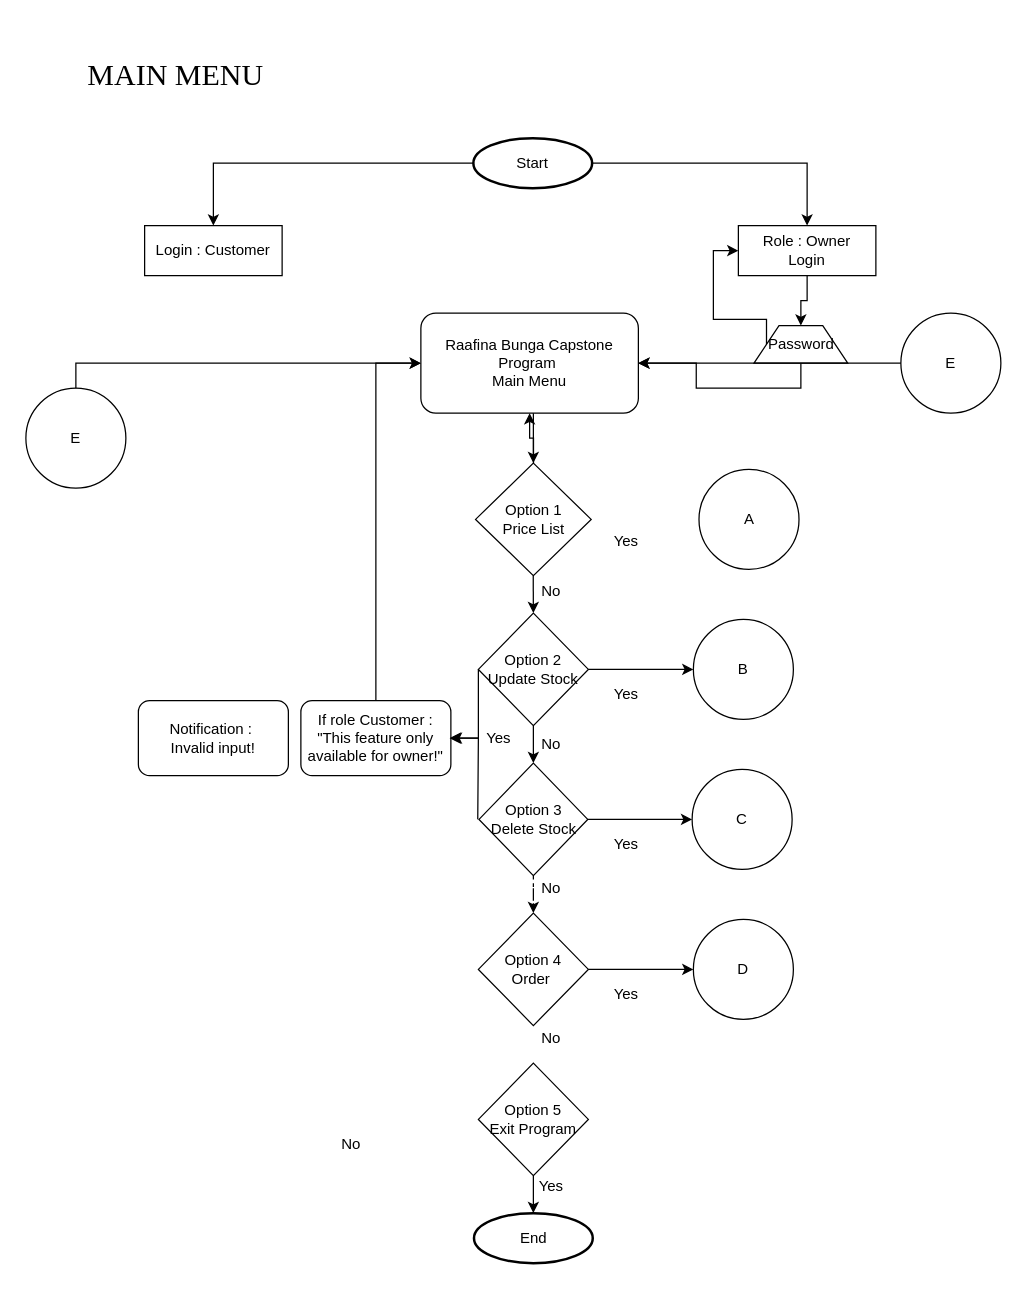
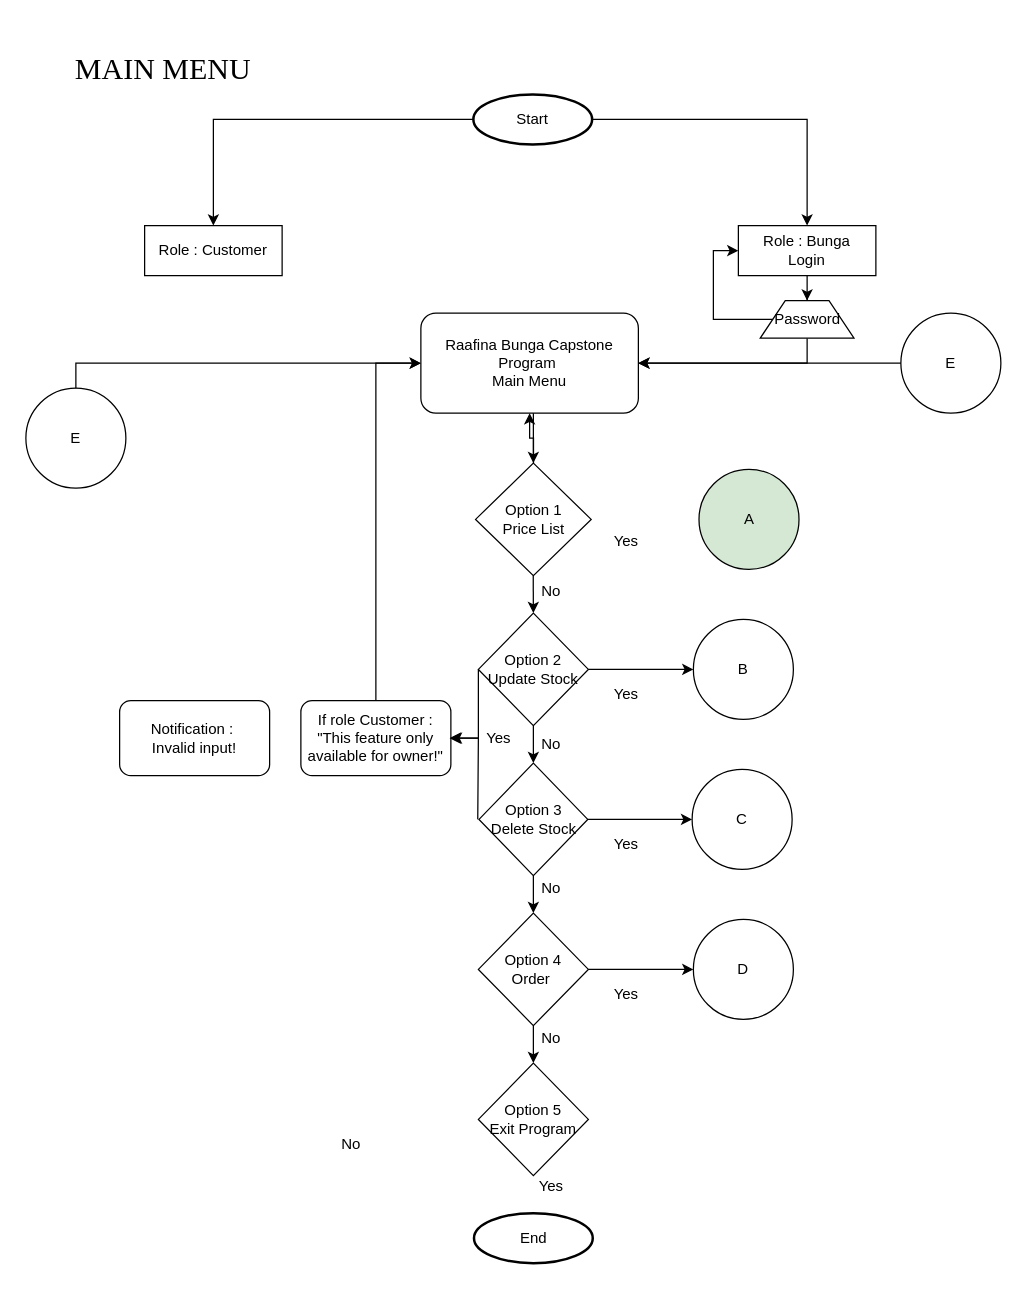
(176, 76) -> (163, 69)
(533, 163) -> (533, 119)
(213, 251) -> (213, 251)
(807, 251) -> (807, 251)
(801, 344) -> (807, 319)
(749, 519) -> (749, 519)
(213, 738) -> (194, 738)
(533, 883) -> (533, 883)
none -> (533, 1049)
(533, 1199) -> none
